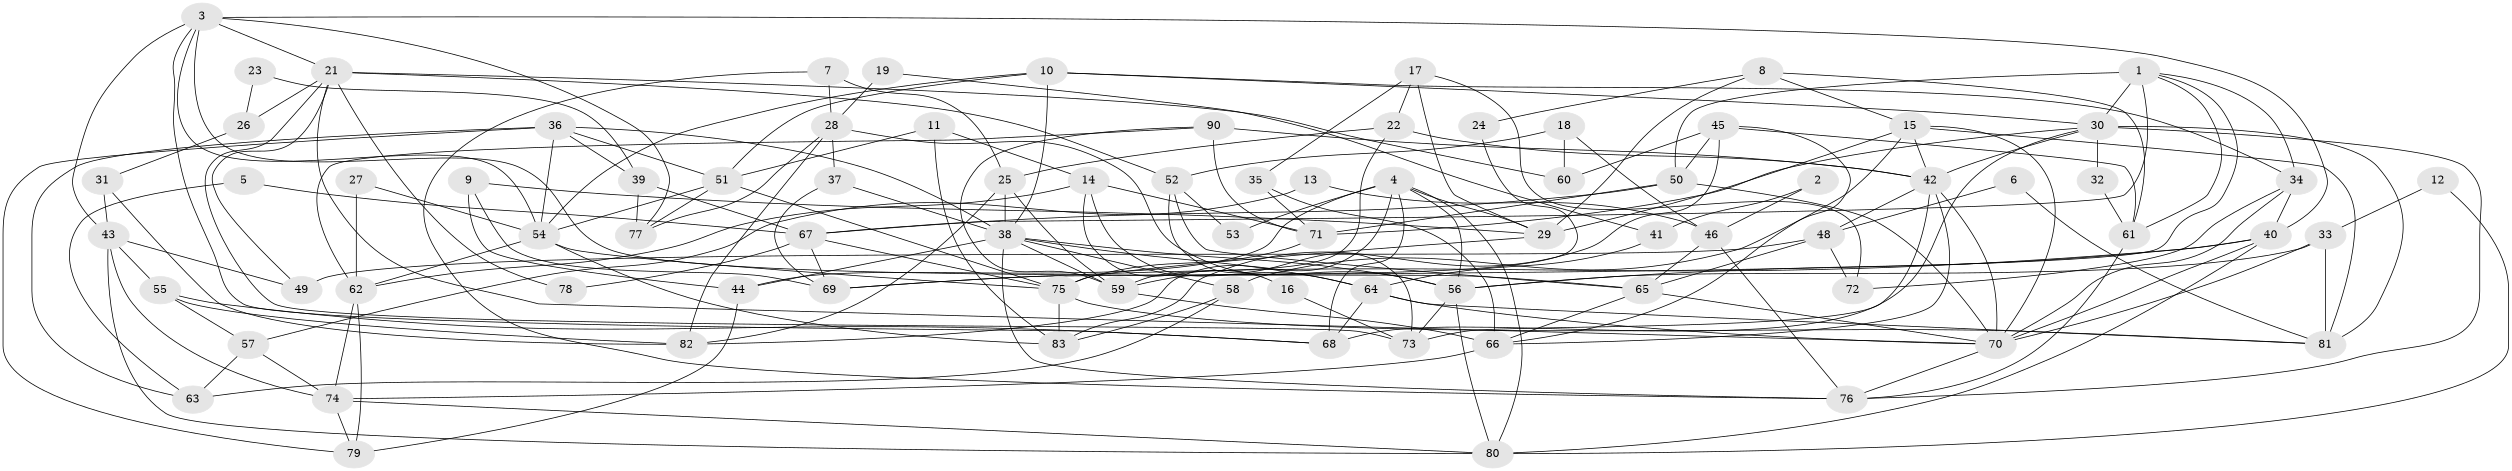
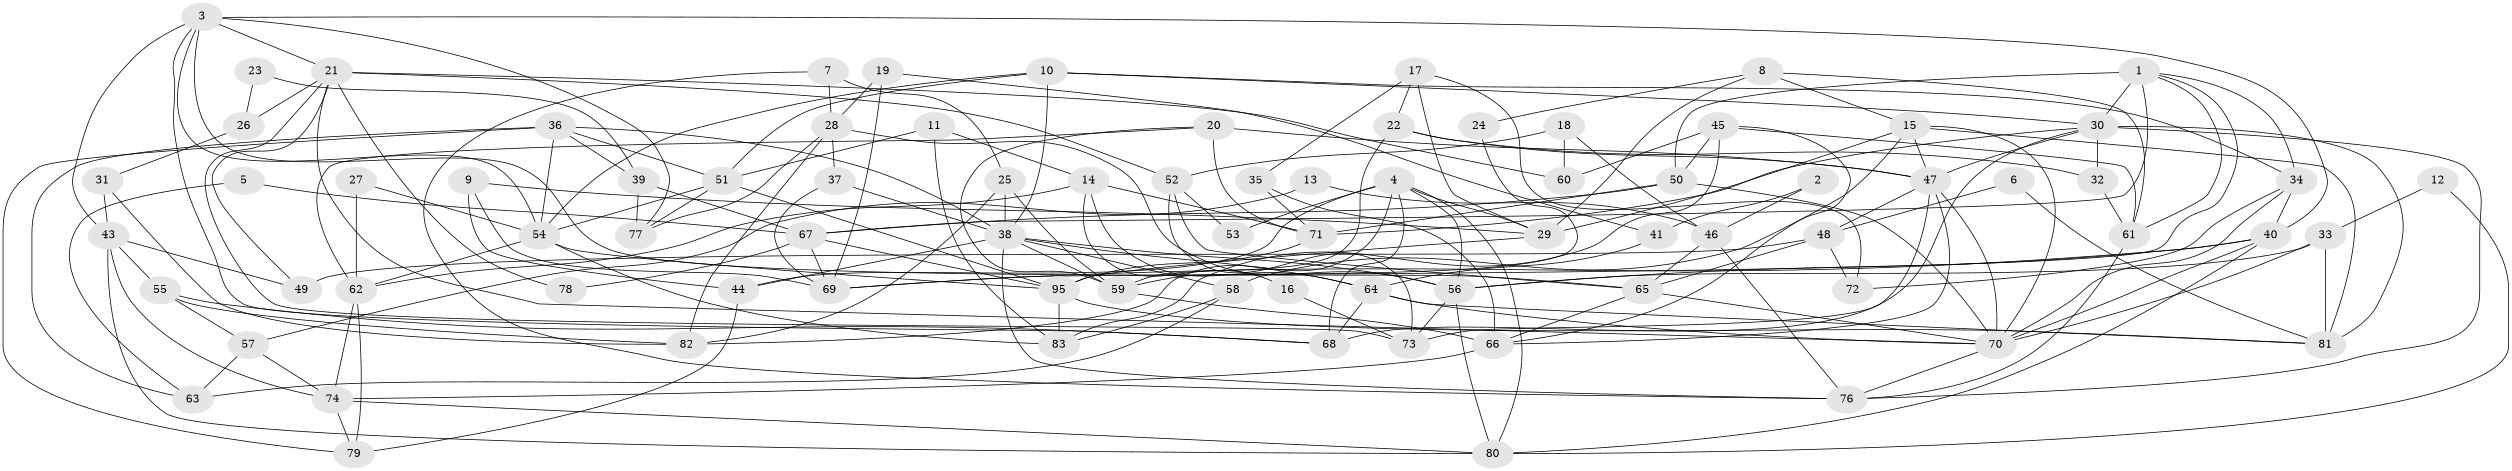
(1214, 126) -> (1214, 126)
(1198, 147) -> (1746, 153)
(1930, 181) -> (1930, 181)
none -> (865, 183)
(1059, 290) -> (1059, 290)
